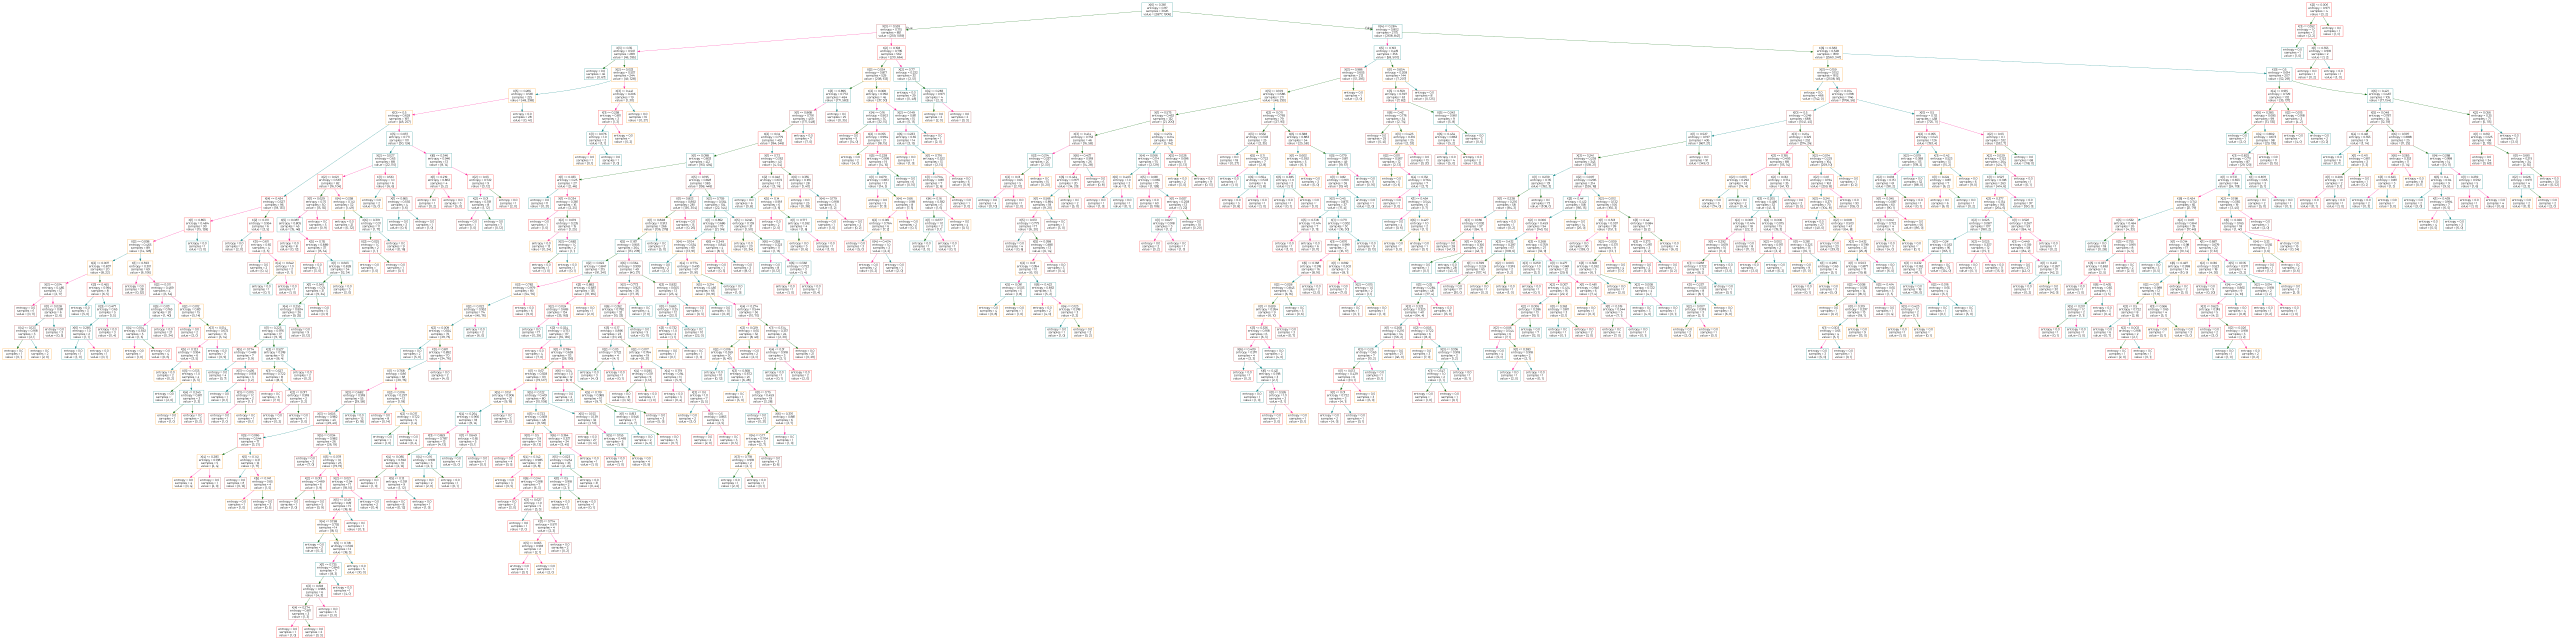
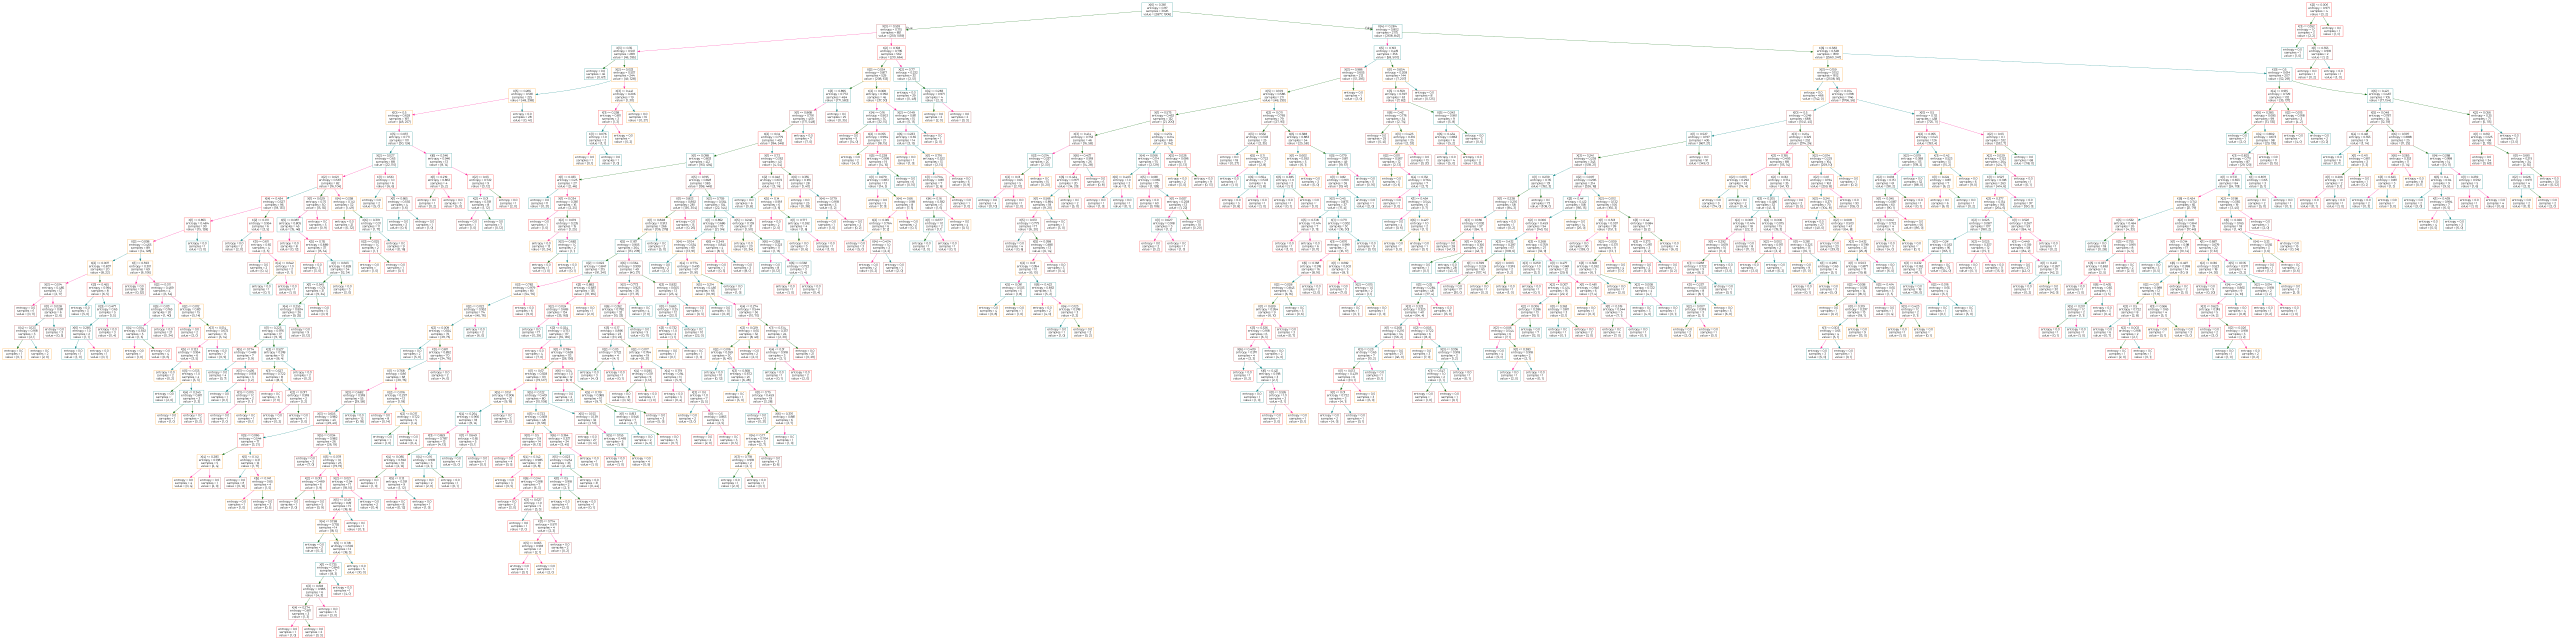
(337, 160) -> (303, 192)
